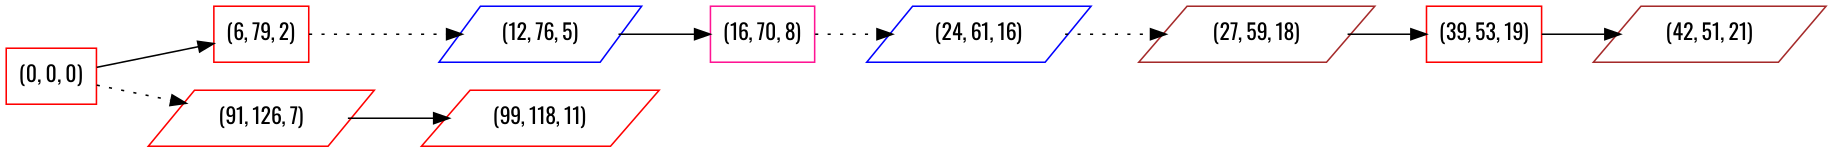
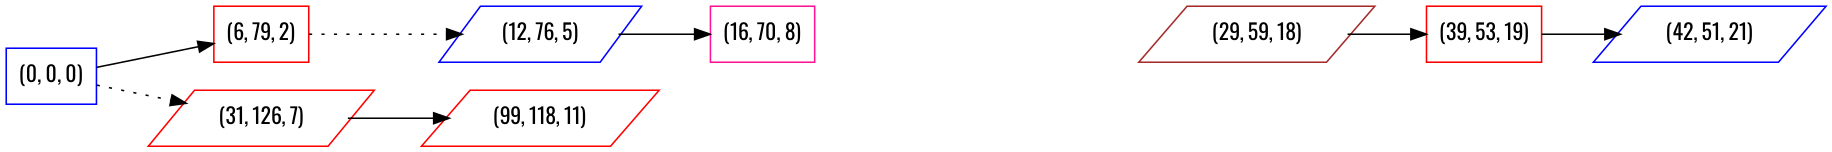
(979, 34) -> none
(1257, 34) -> (1257, 34)
(1710, 34) -> (1710, 34)
(51, 76) -> (51, 76)
(261, 118) -> (261, 118)
